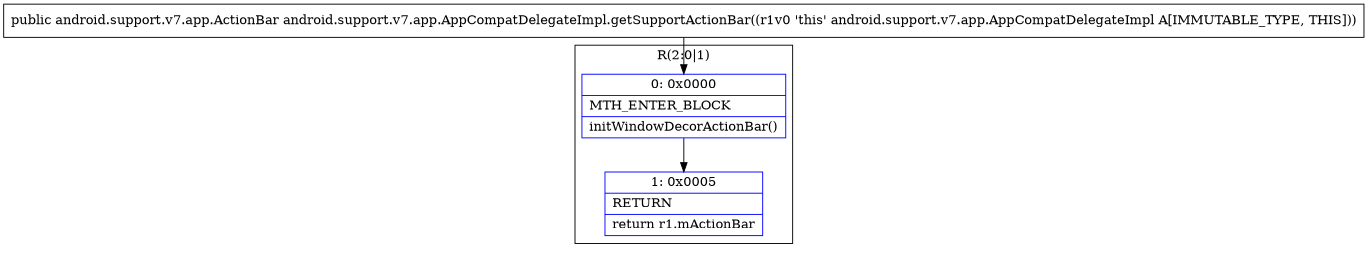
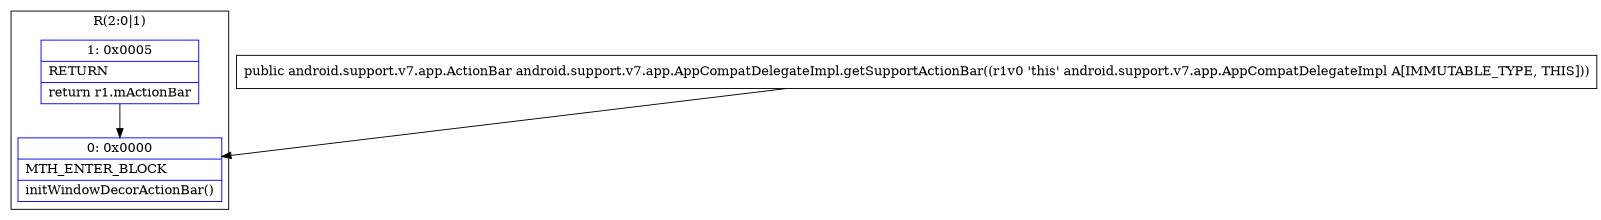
(684, 150) -> (120, 116)
